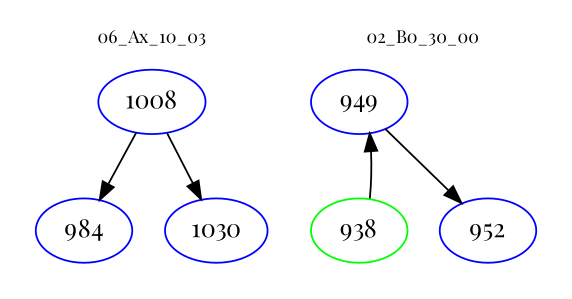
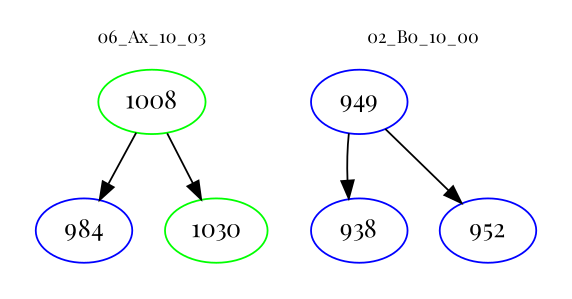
(424, 38) -> (424, 38)
(152, 102) -> (152, 102)
(371, 175) -> (347, 157)
(216, 231) -> (216, 231)
(359, 231) -> (359, 231)
